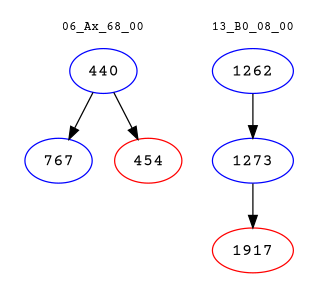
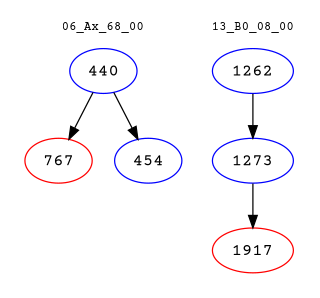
(59, 161) -> (59, 161)
(148, 161) -> (148, 161)
